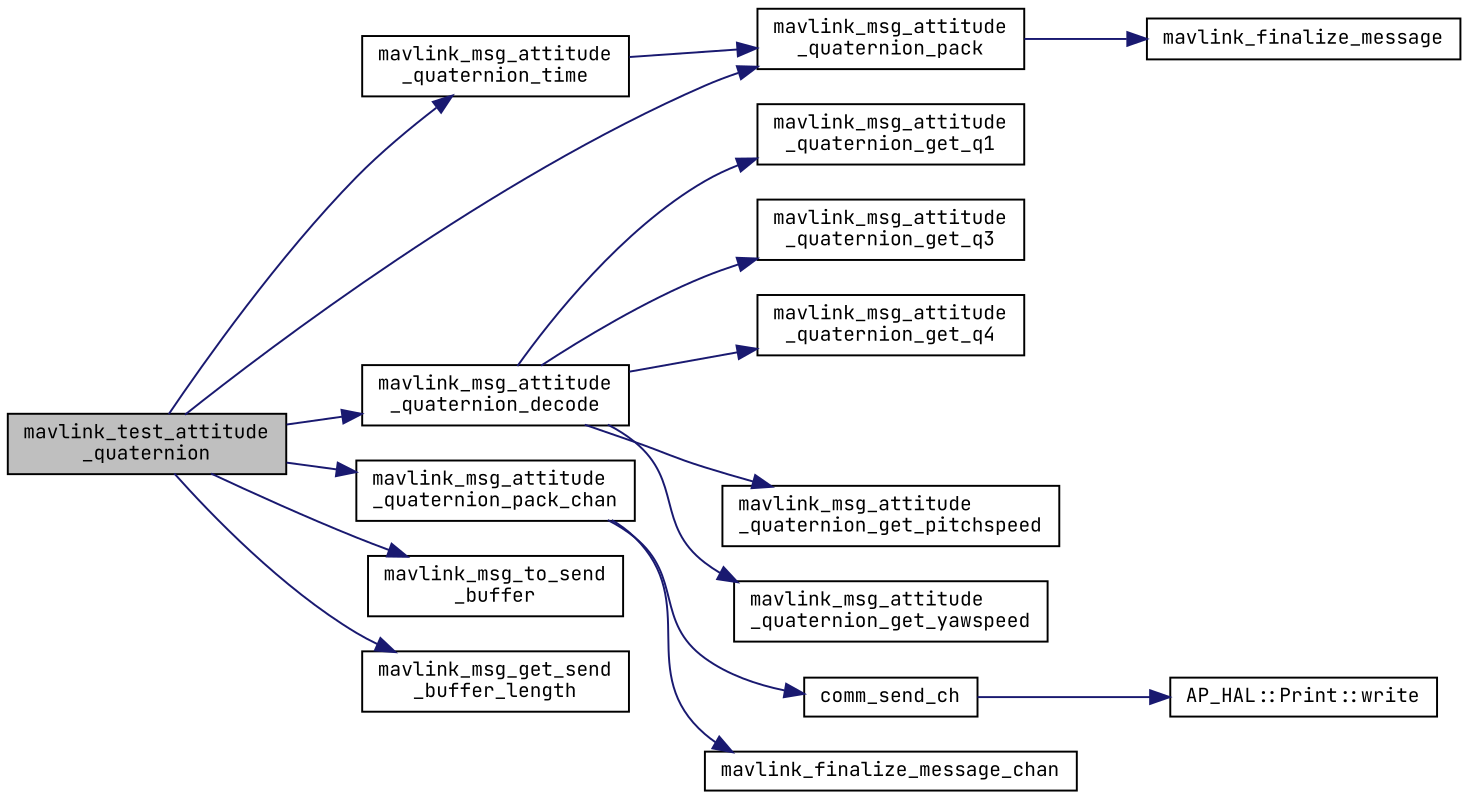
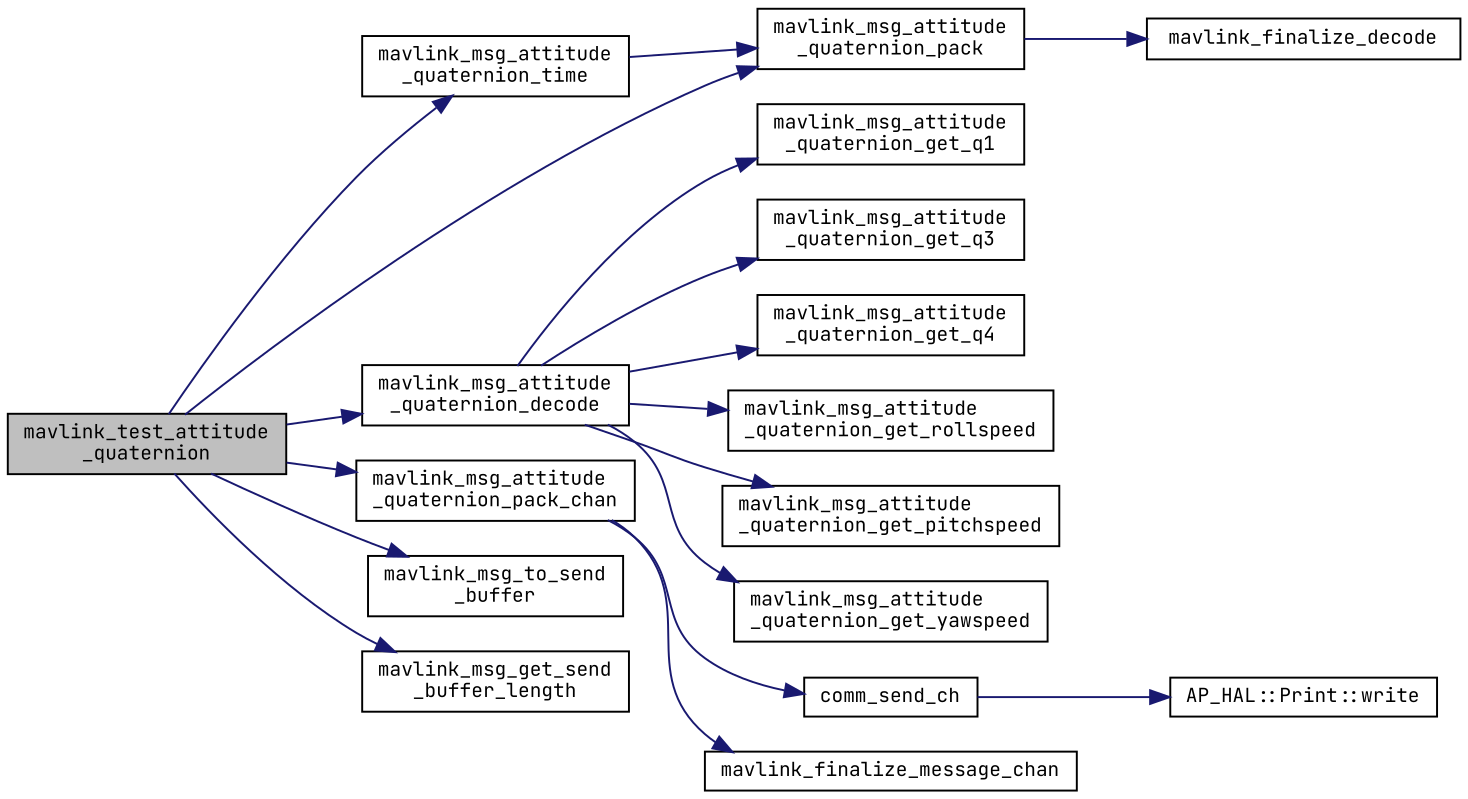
(1304, 39) -> (1304, 39)
none -> (891, 421)
